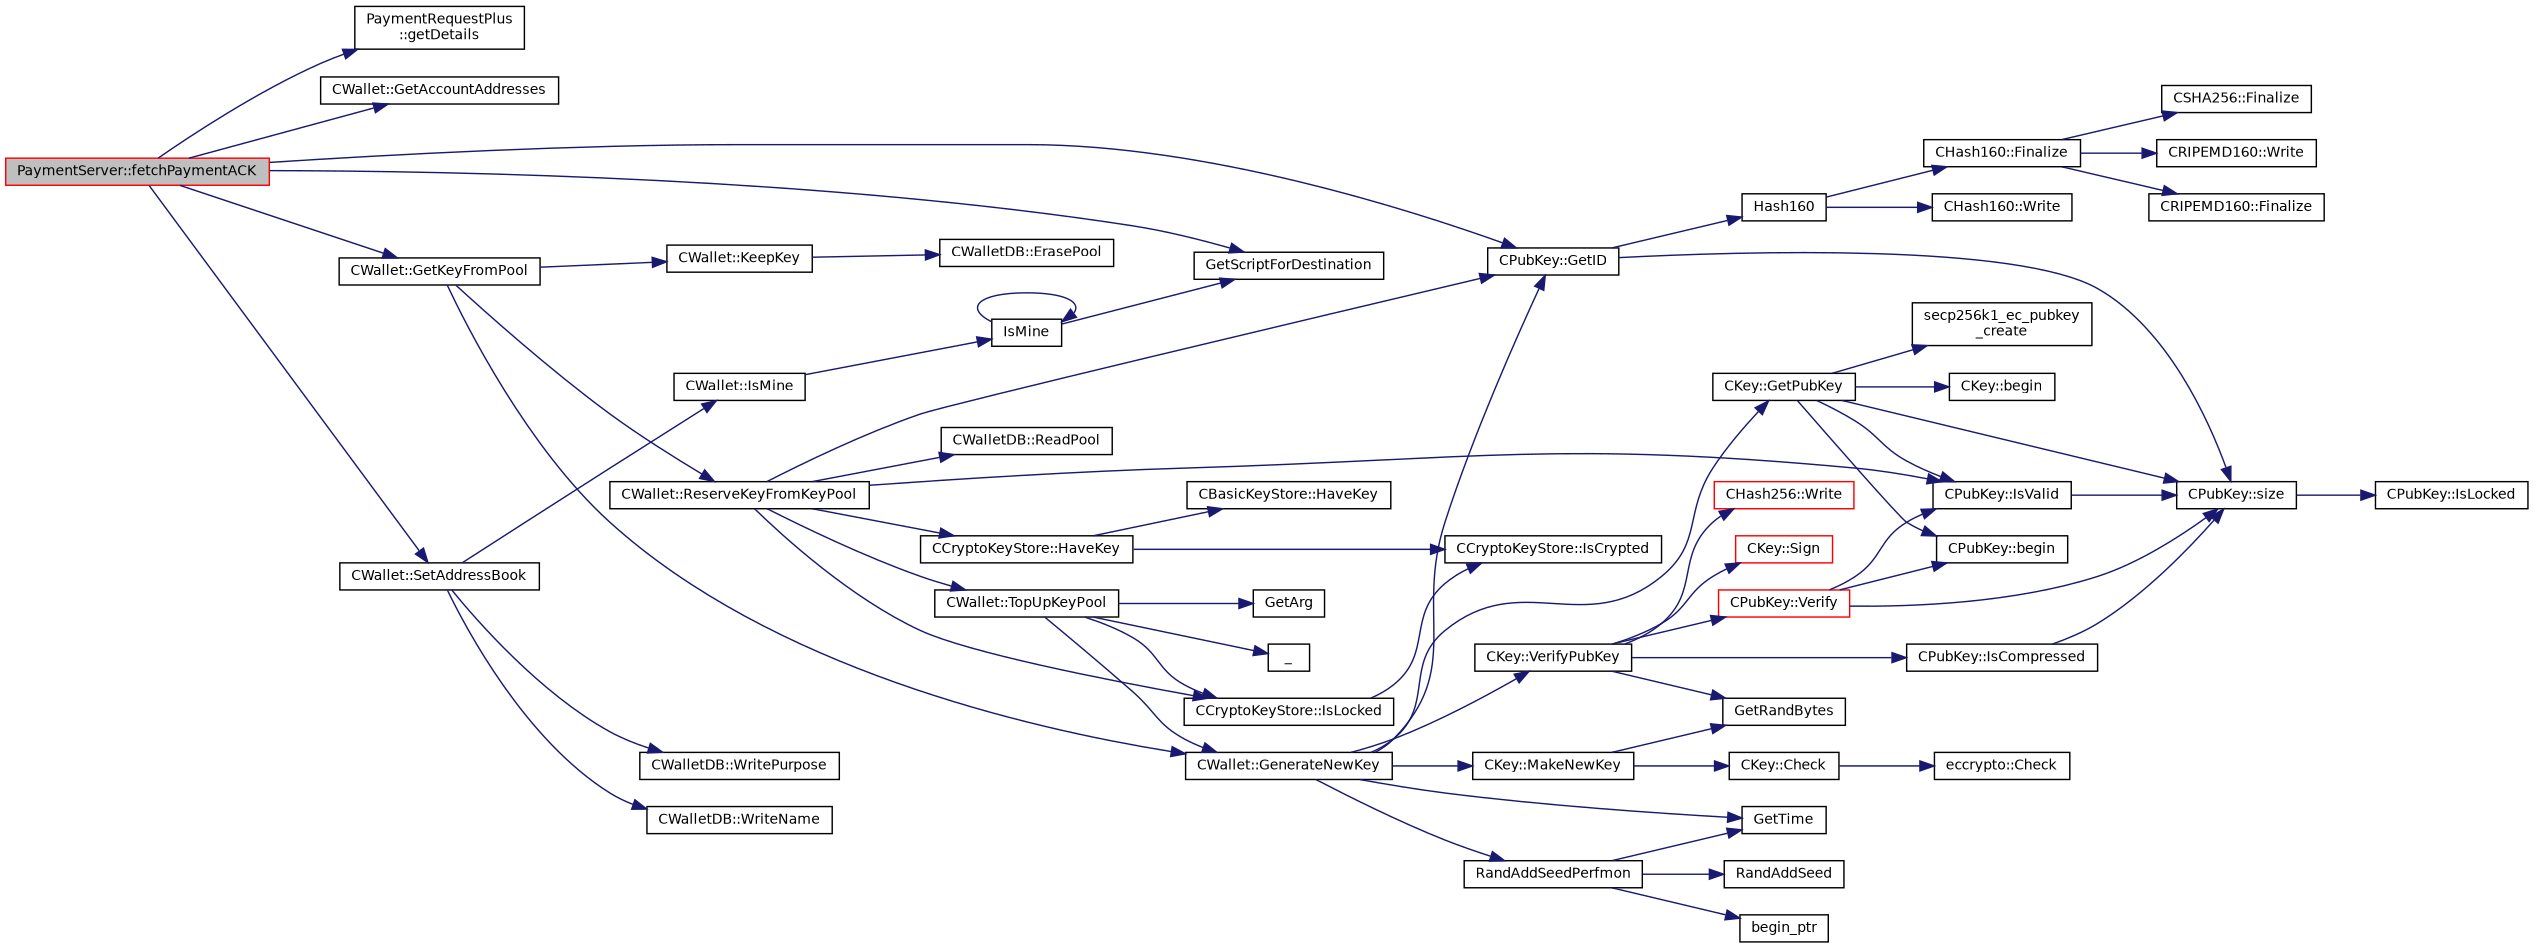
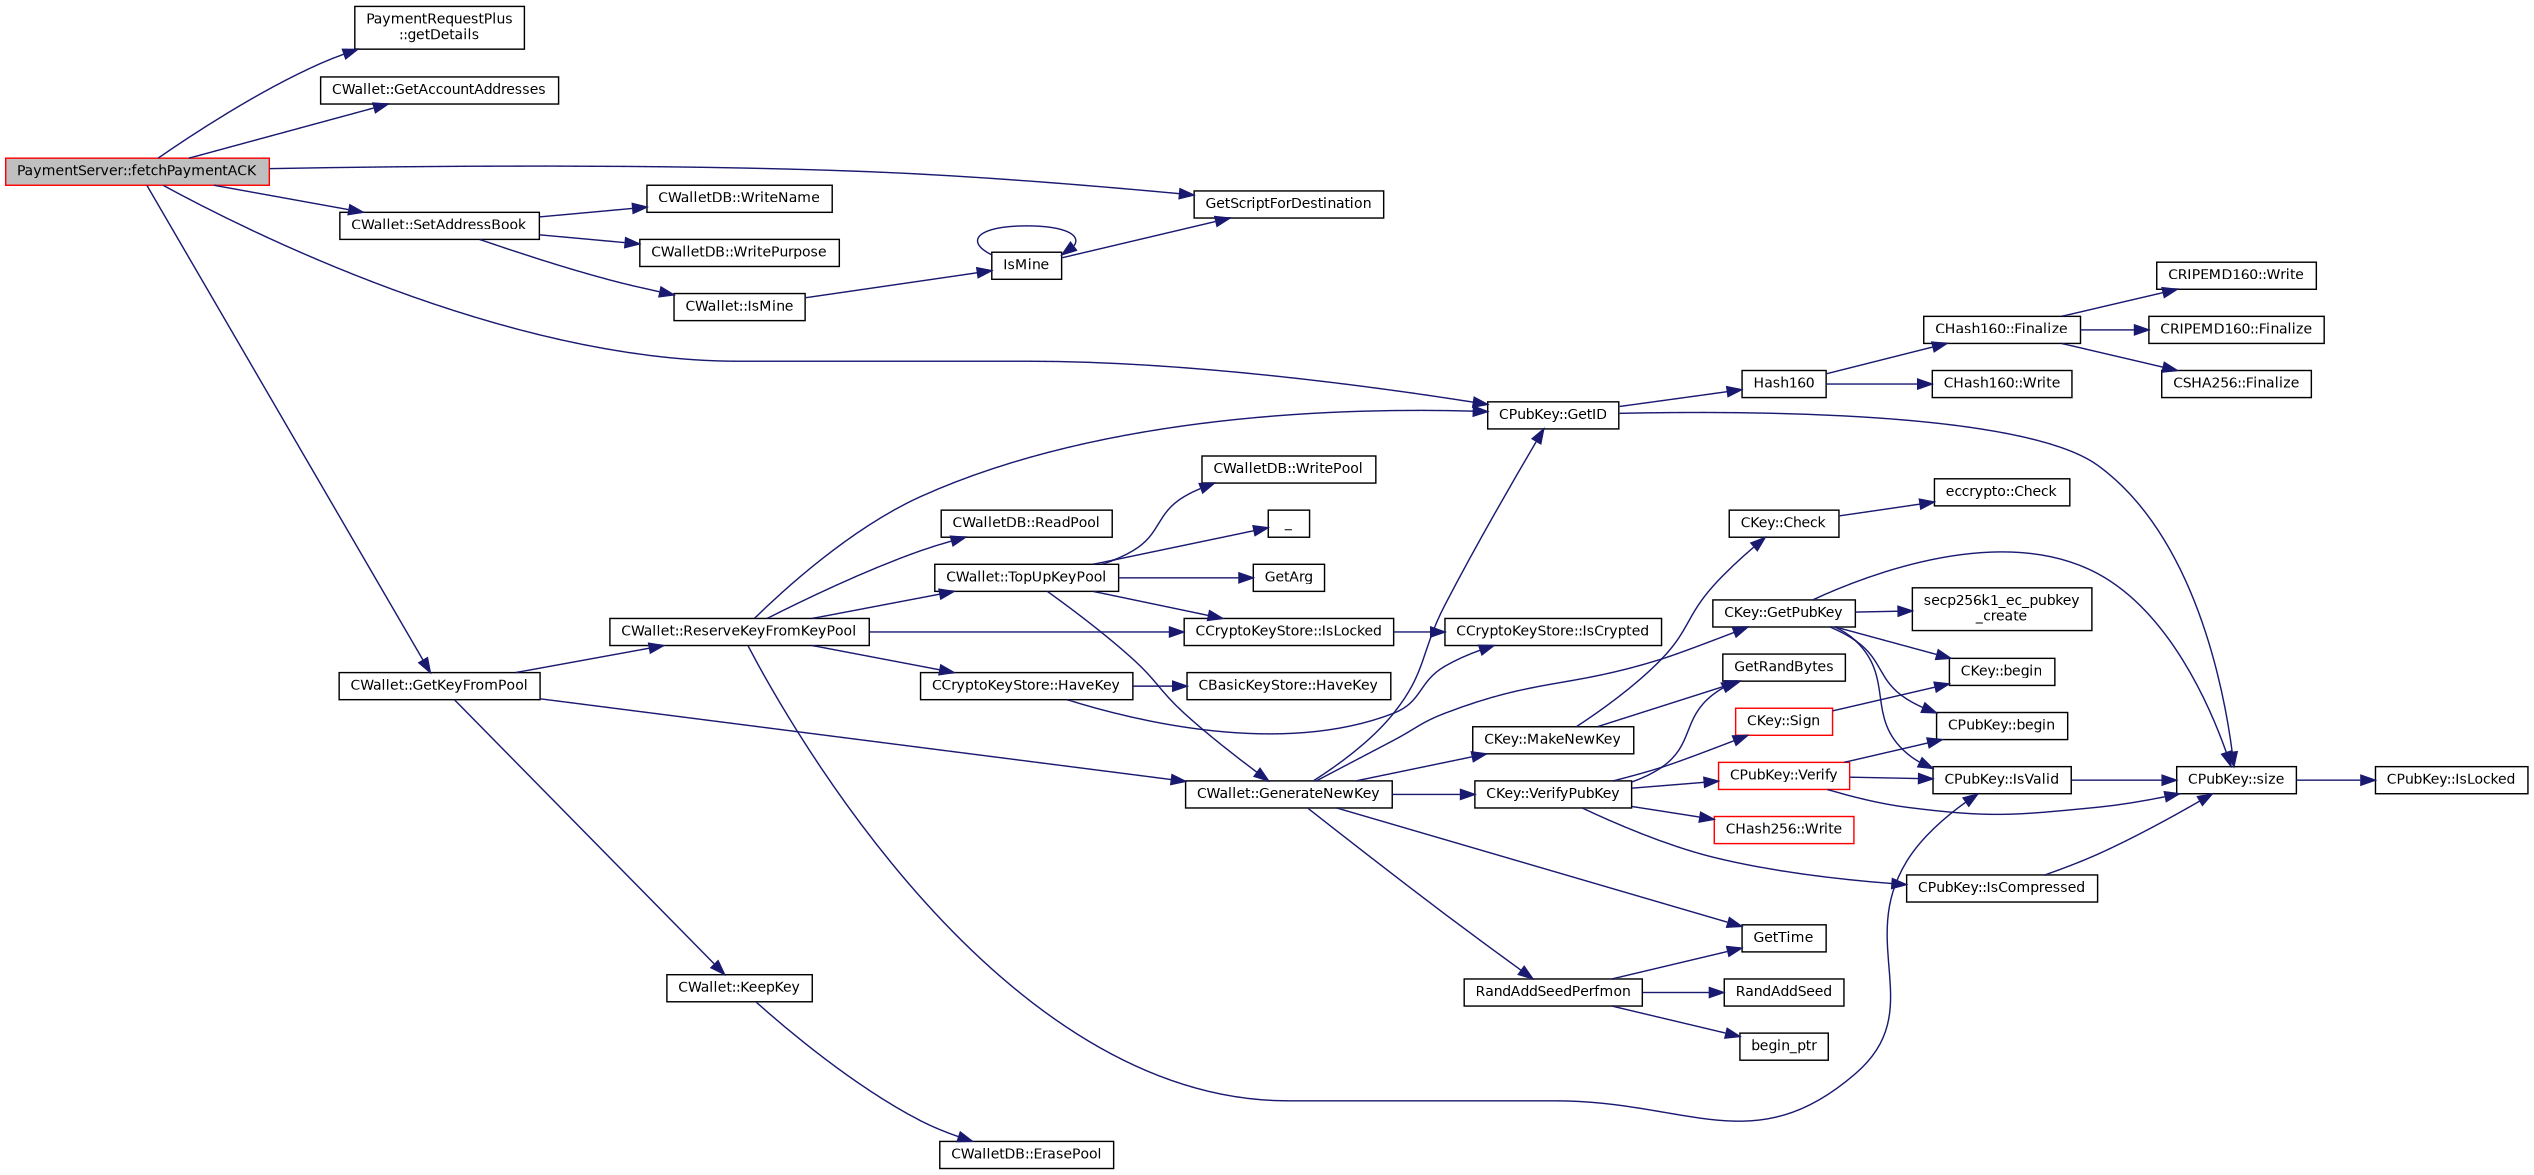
none -> (1289, 470)
none -> (1871, 702)
